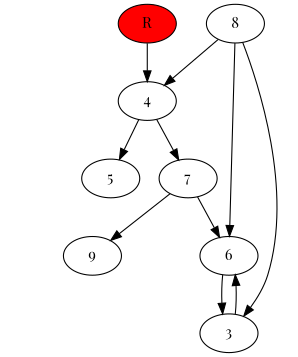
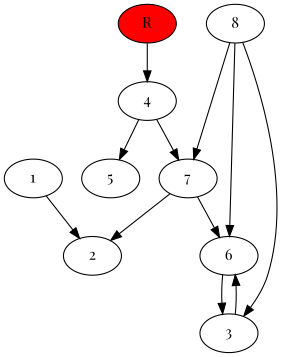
(195, 59) -> (213, 96)
none -> (33, 178)
(92, 256) -> (92, 256)
